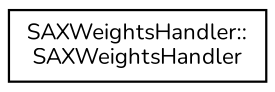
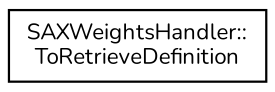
(138, 46) -> (138, 46)
